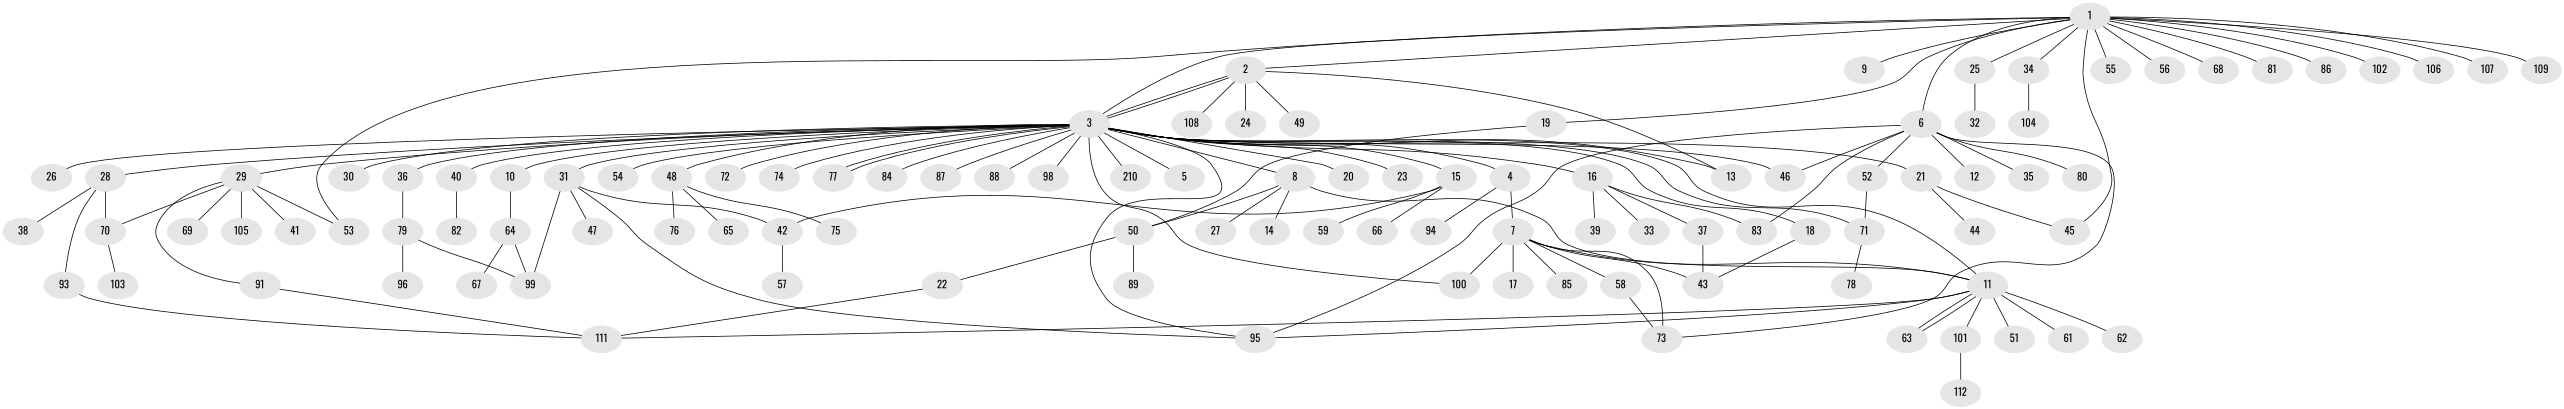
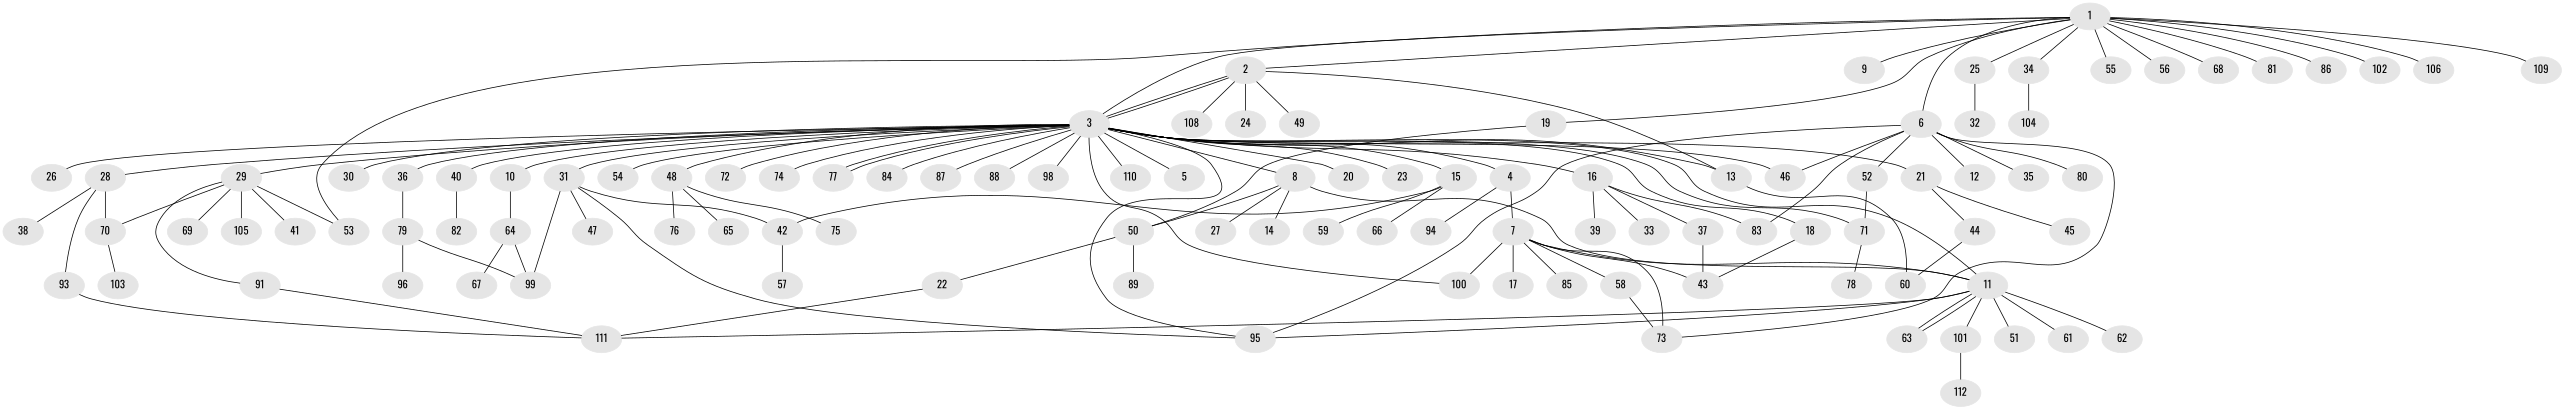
(2488, 70) -> none
(2099, 130) -> none
(1131, 178) -> (1131, 178)
none -> (1905, 285)
